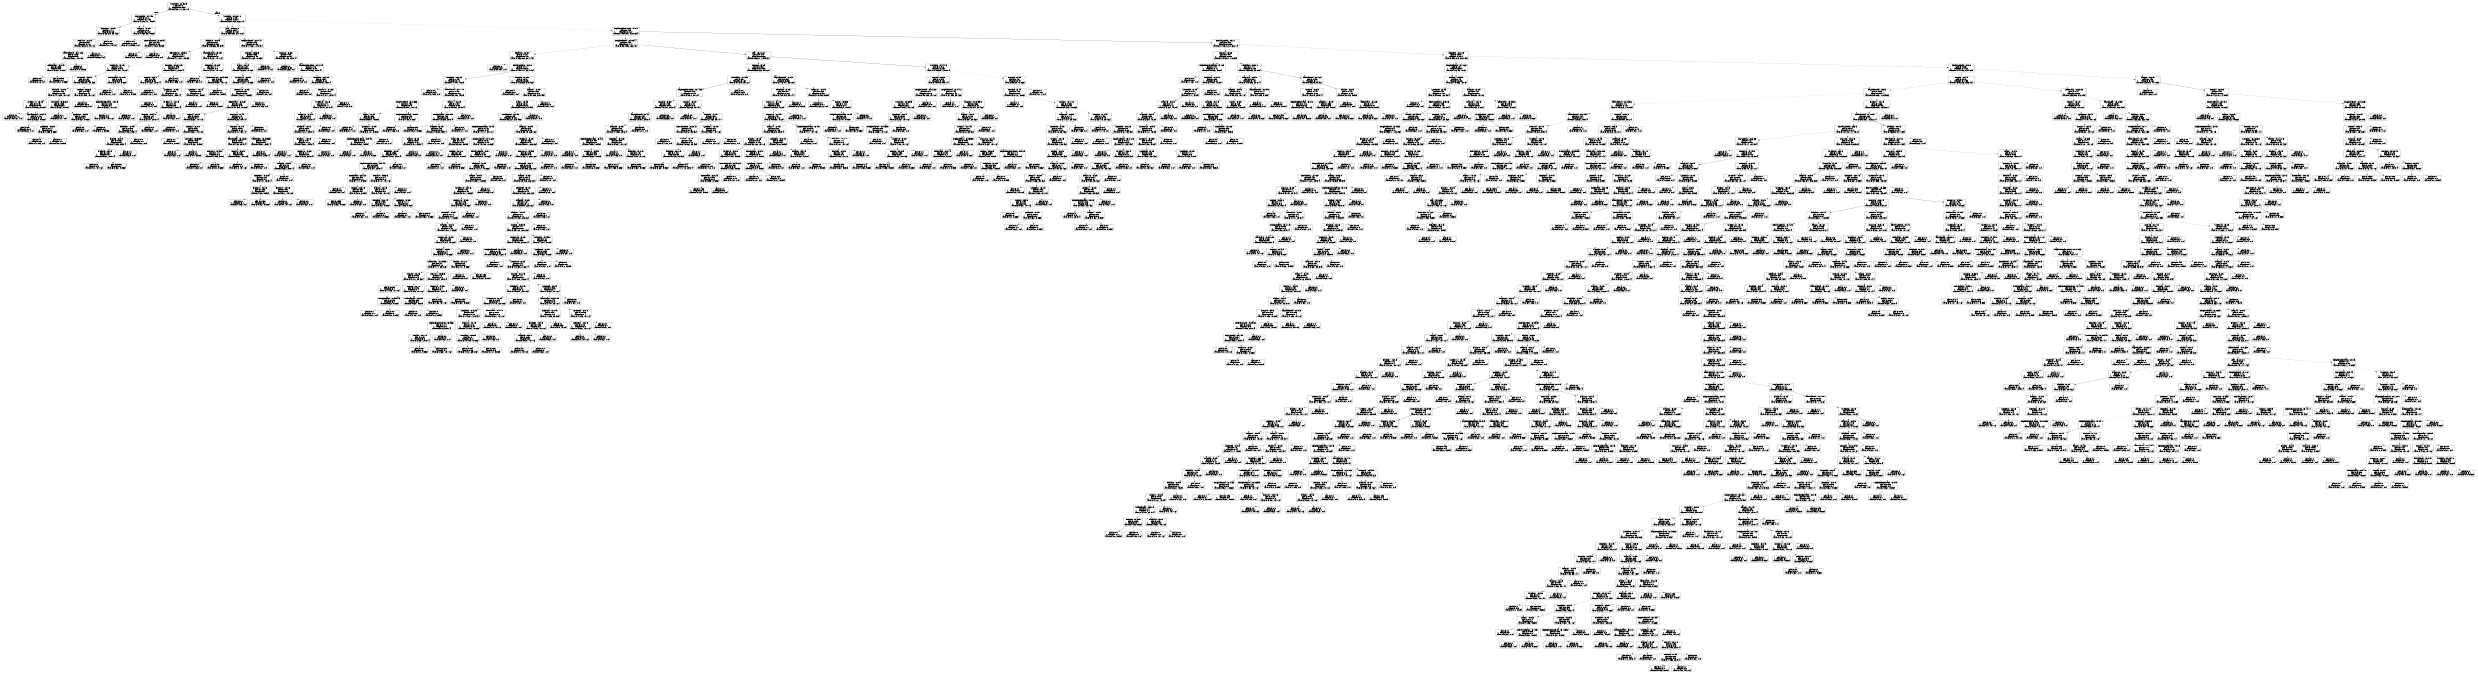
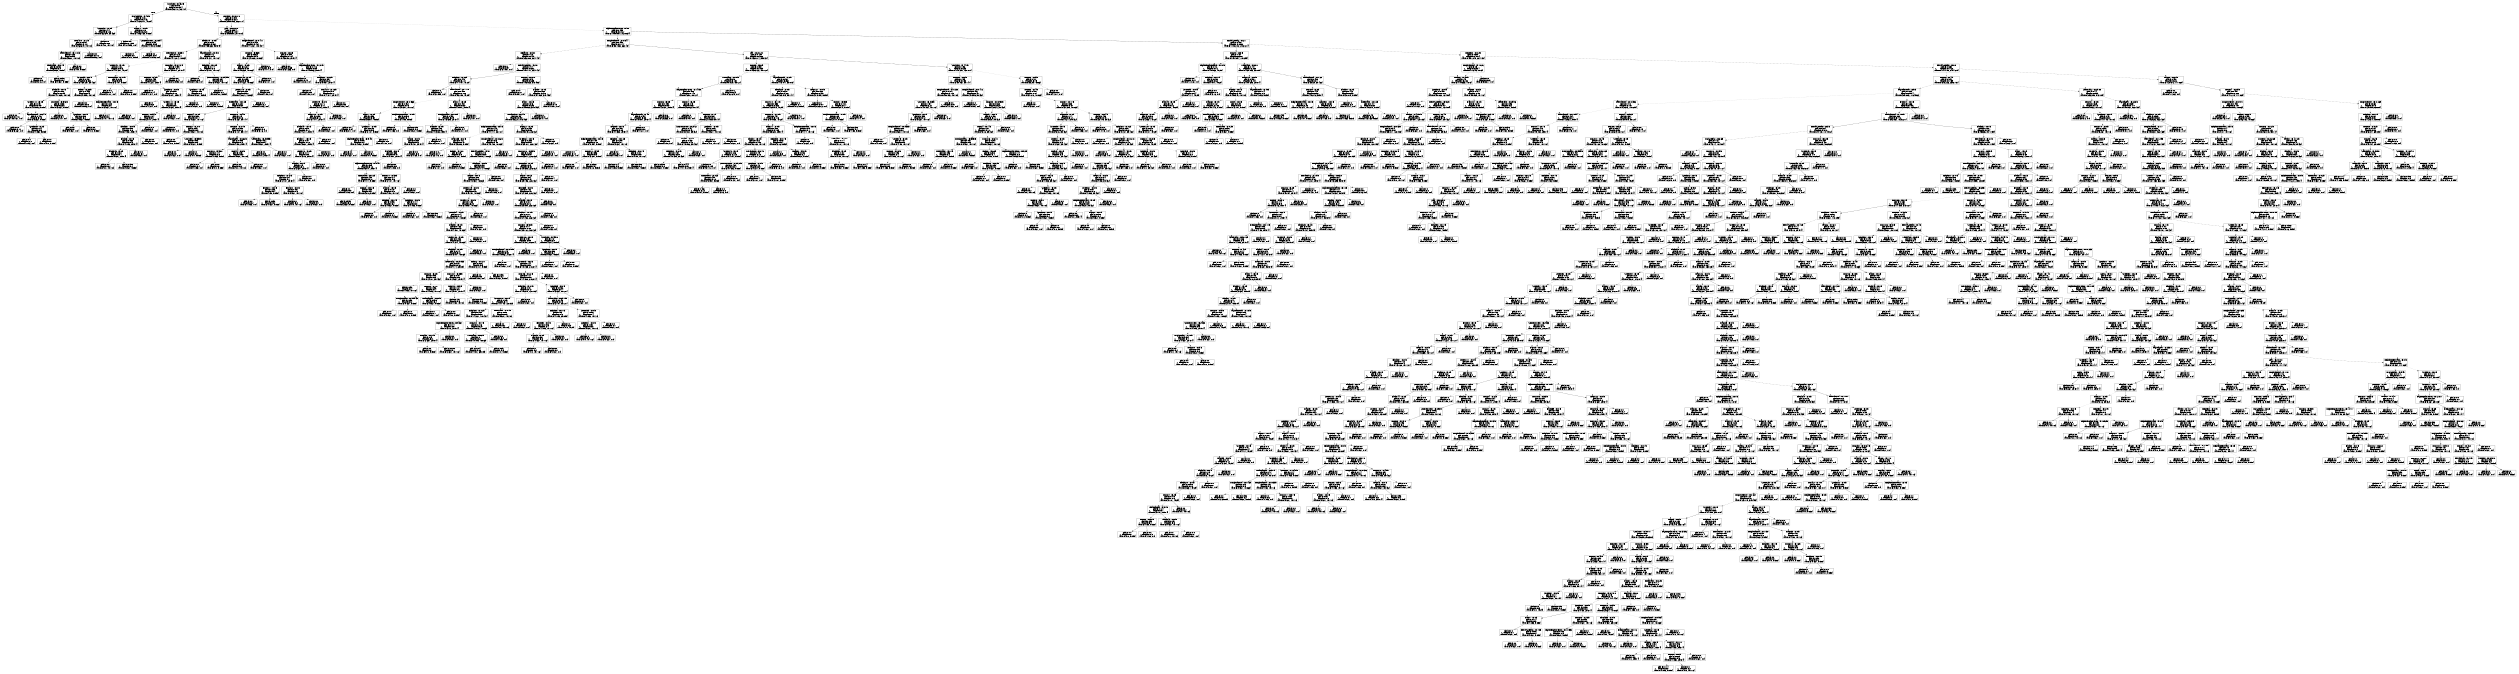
none -> (1485, 80)
